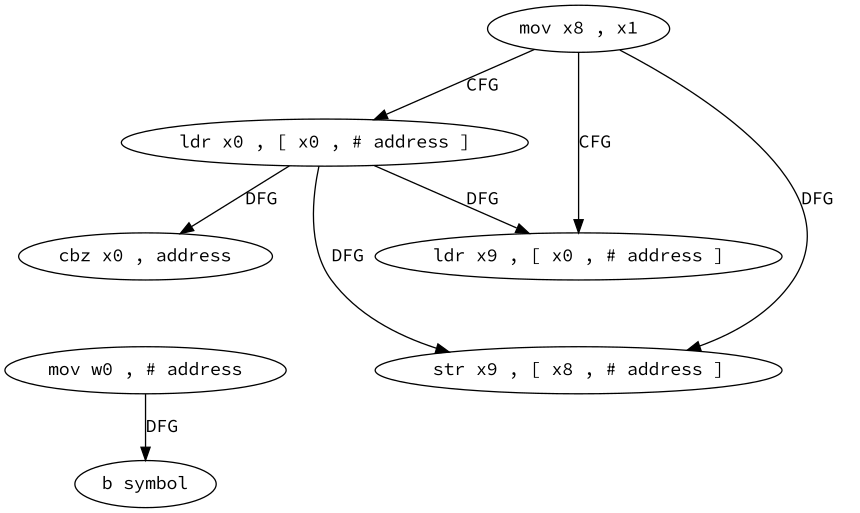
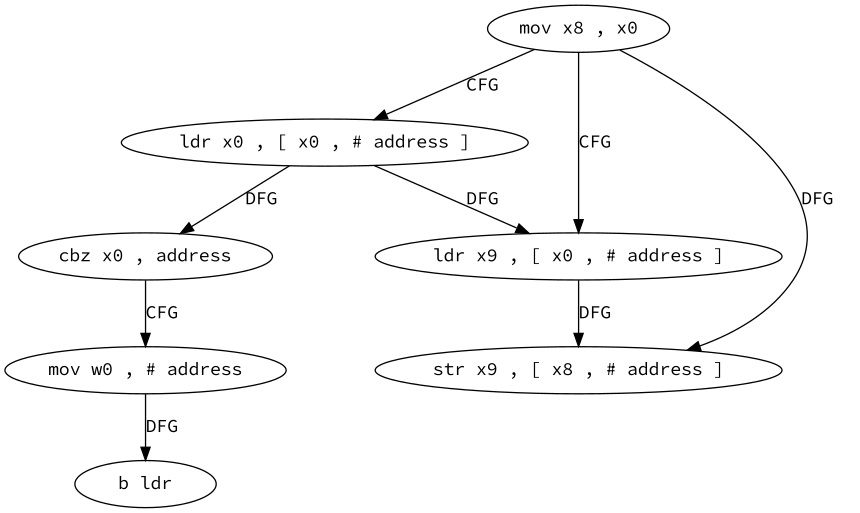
(579, 29) -> (579, 29)
(334, 284) -> (579, 307)
none -> (146, 307)
(146, 484) -> (146, 484)
